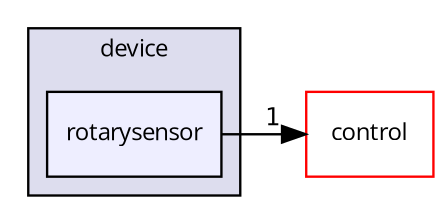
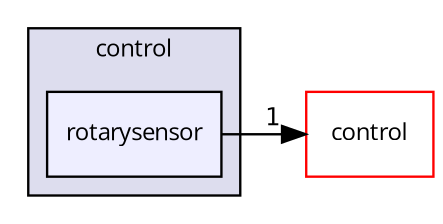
(134, 51) -> (134, 51)
